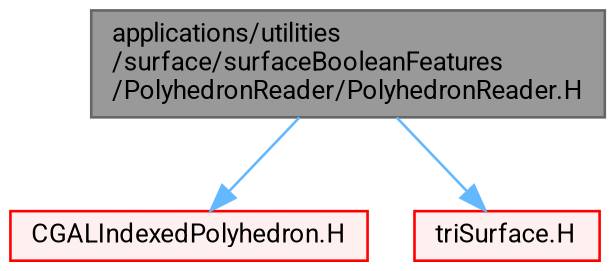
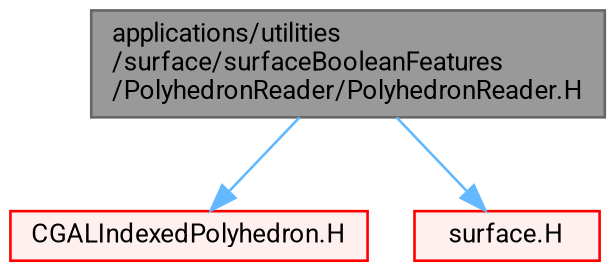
(507, 236) -> (507, 236)
